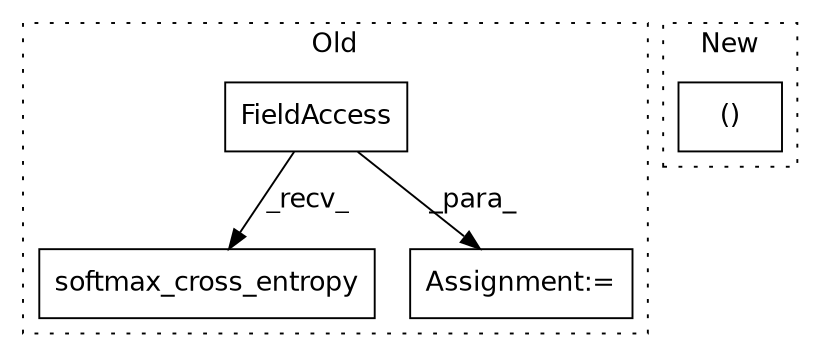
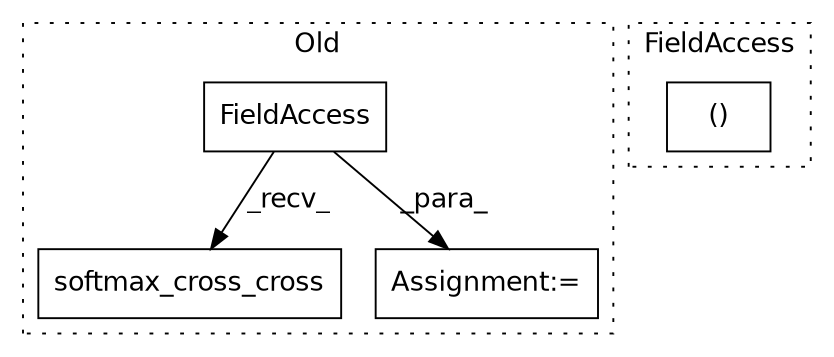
(730, 45) -> (720, 45)
(207, 284) -> (190, 284)
